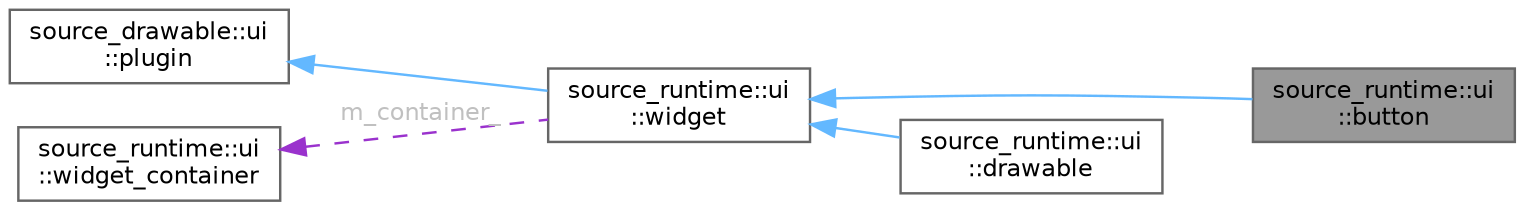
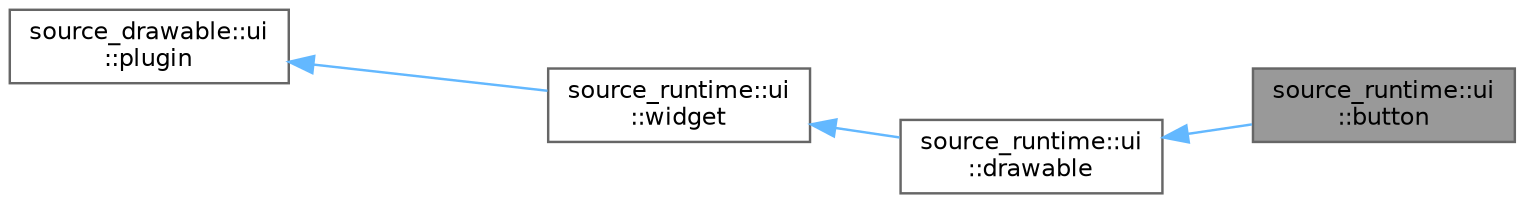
(1044, 95) -> (1220, 129)
(149, 164) -> none
